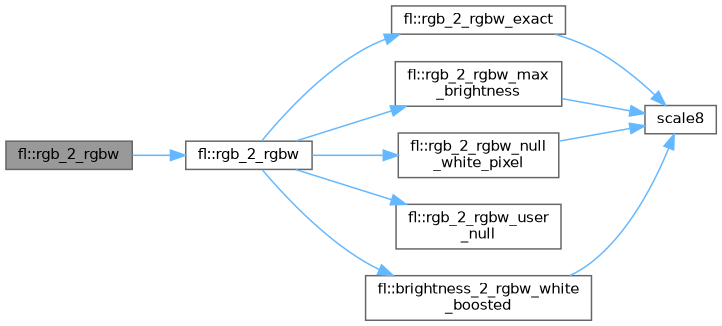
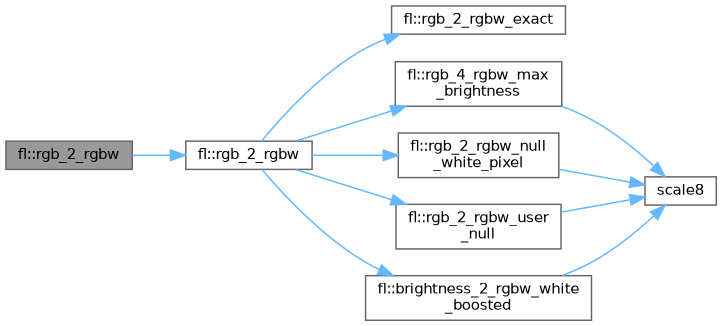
(609, 58) -> (595, 206)
(479, 84) -> (479, 84)
